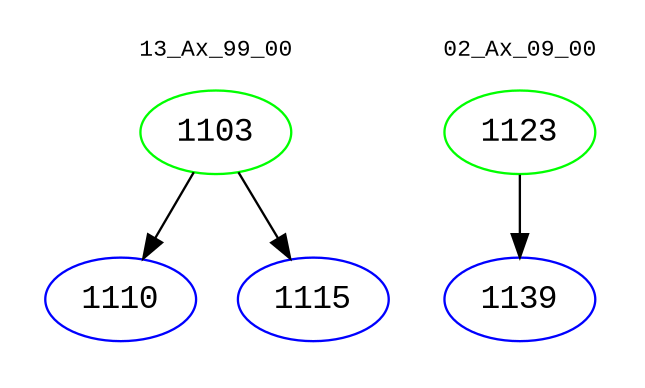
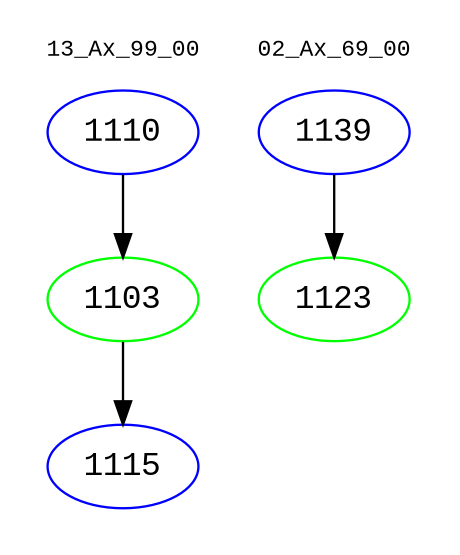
(521, 50) -> (335, 50)
(520, 204) -> (334, 204)
(174, 205) -> (123, 204)
